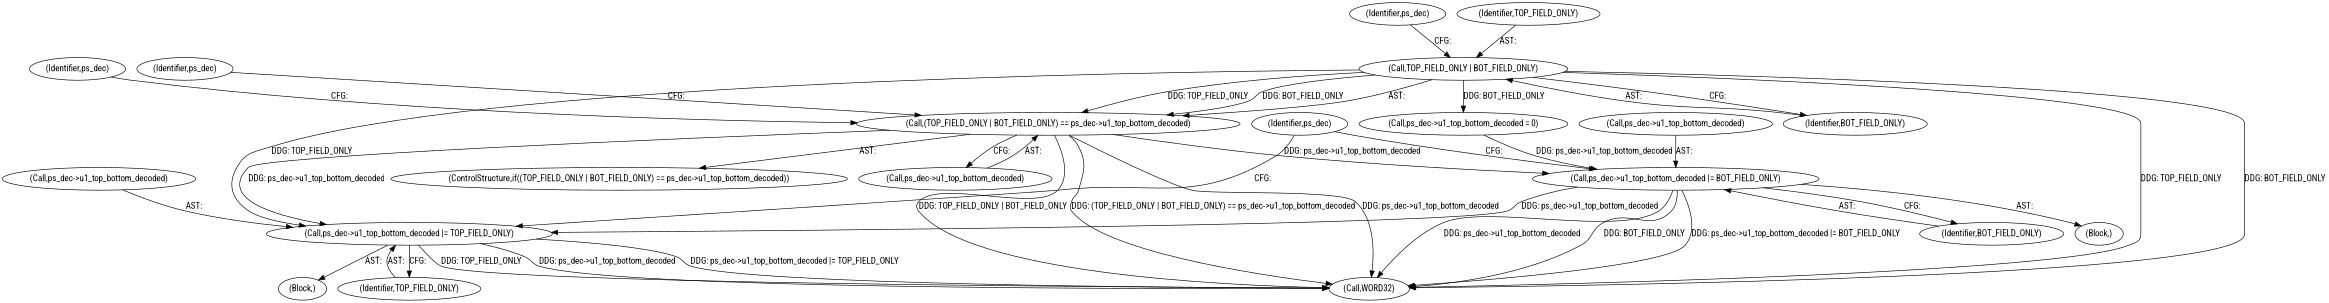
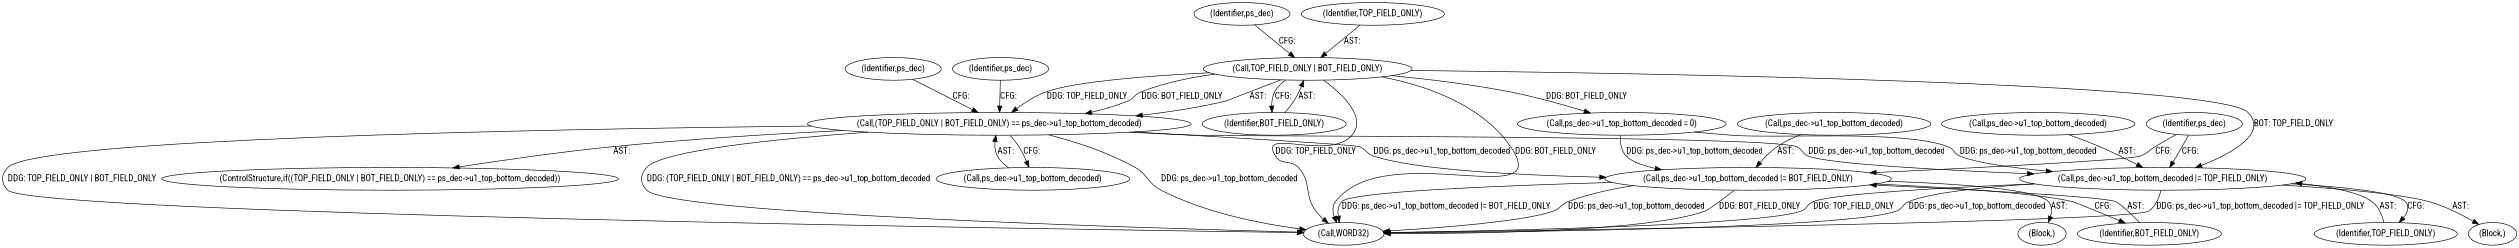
(312, 151) -> (2294, 124)
(1070, 227) -> (1873, 137)
